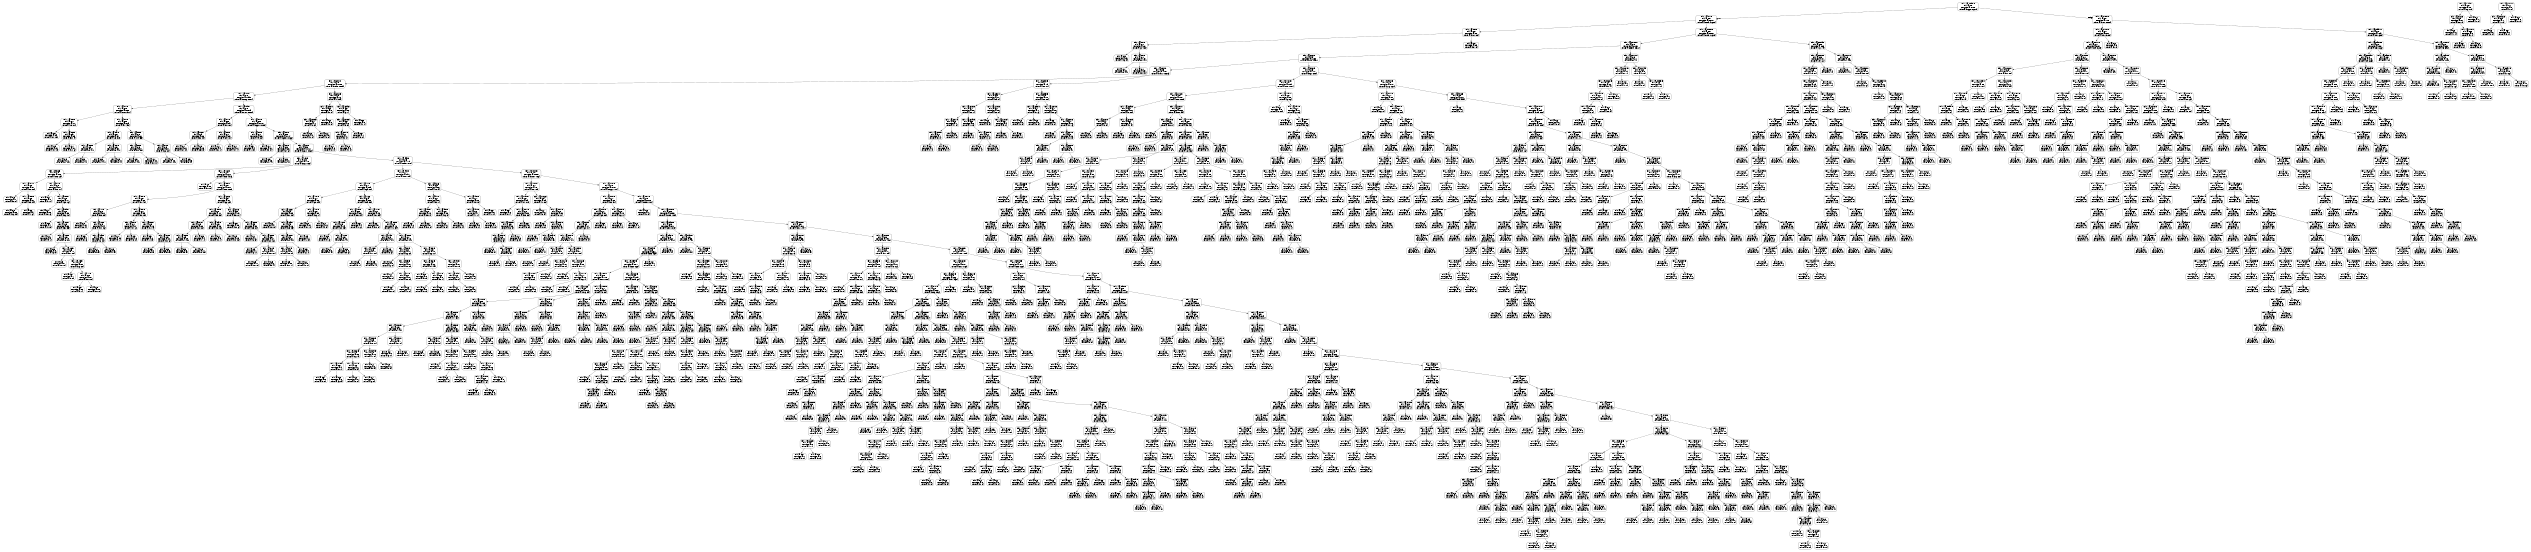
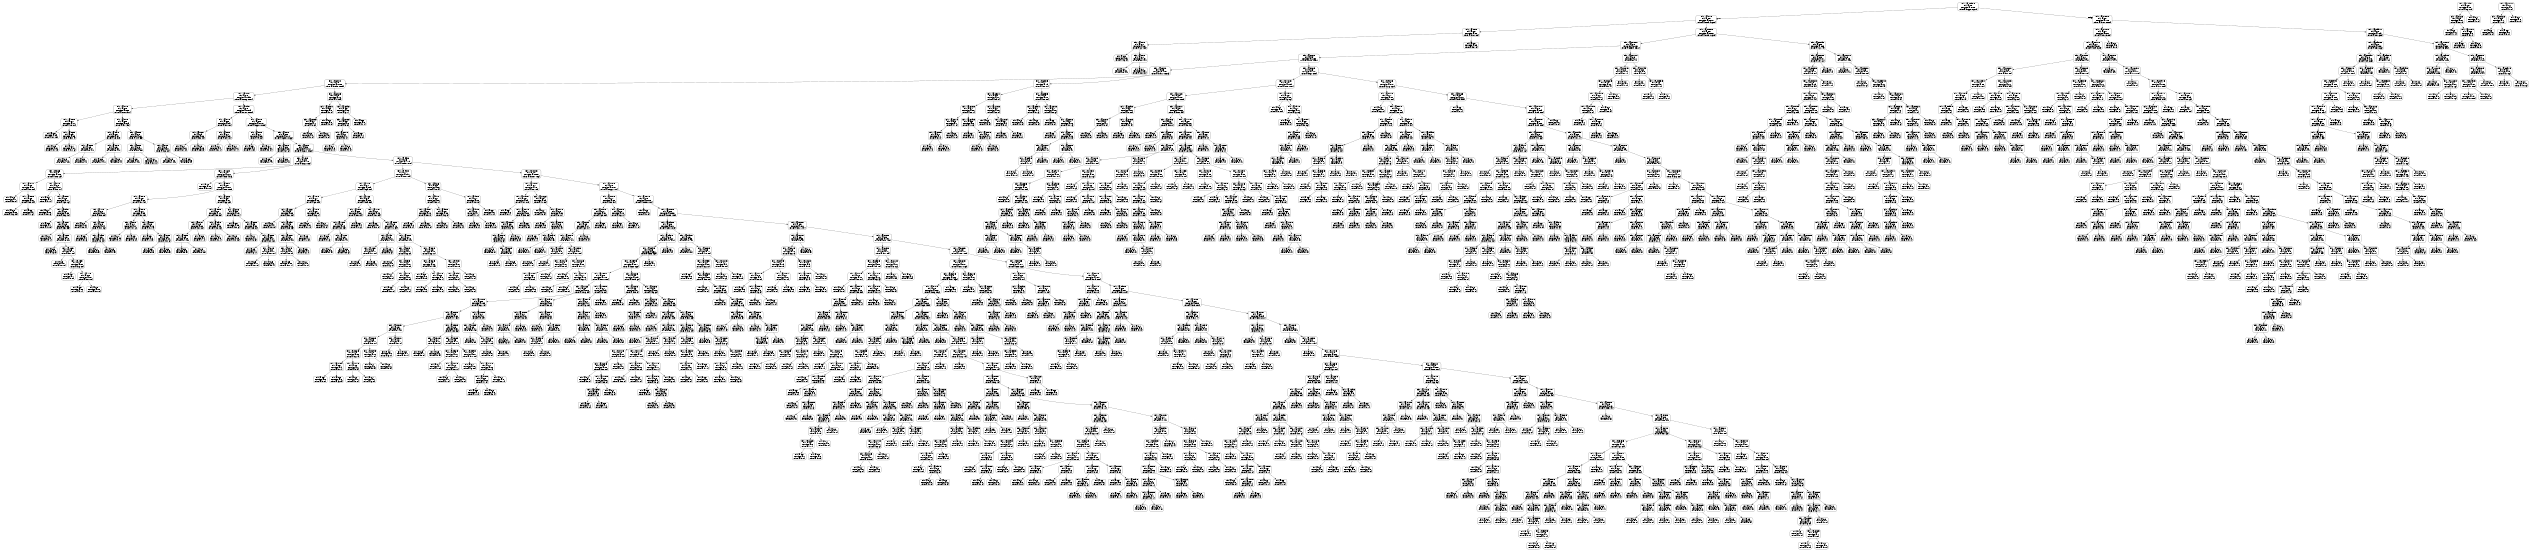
(2366, 71) -> (2366, 71)
(788, 263) -> (780, 270)
